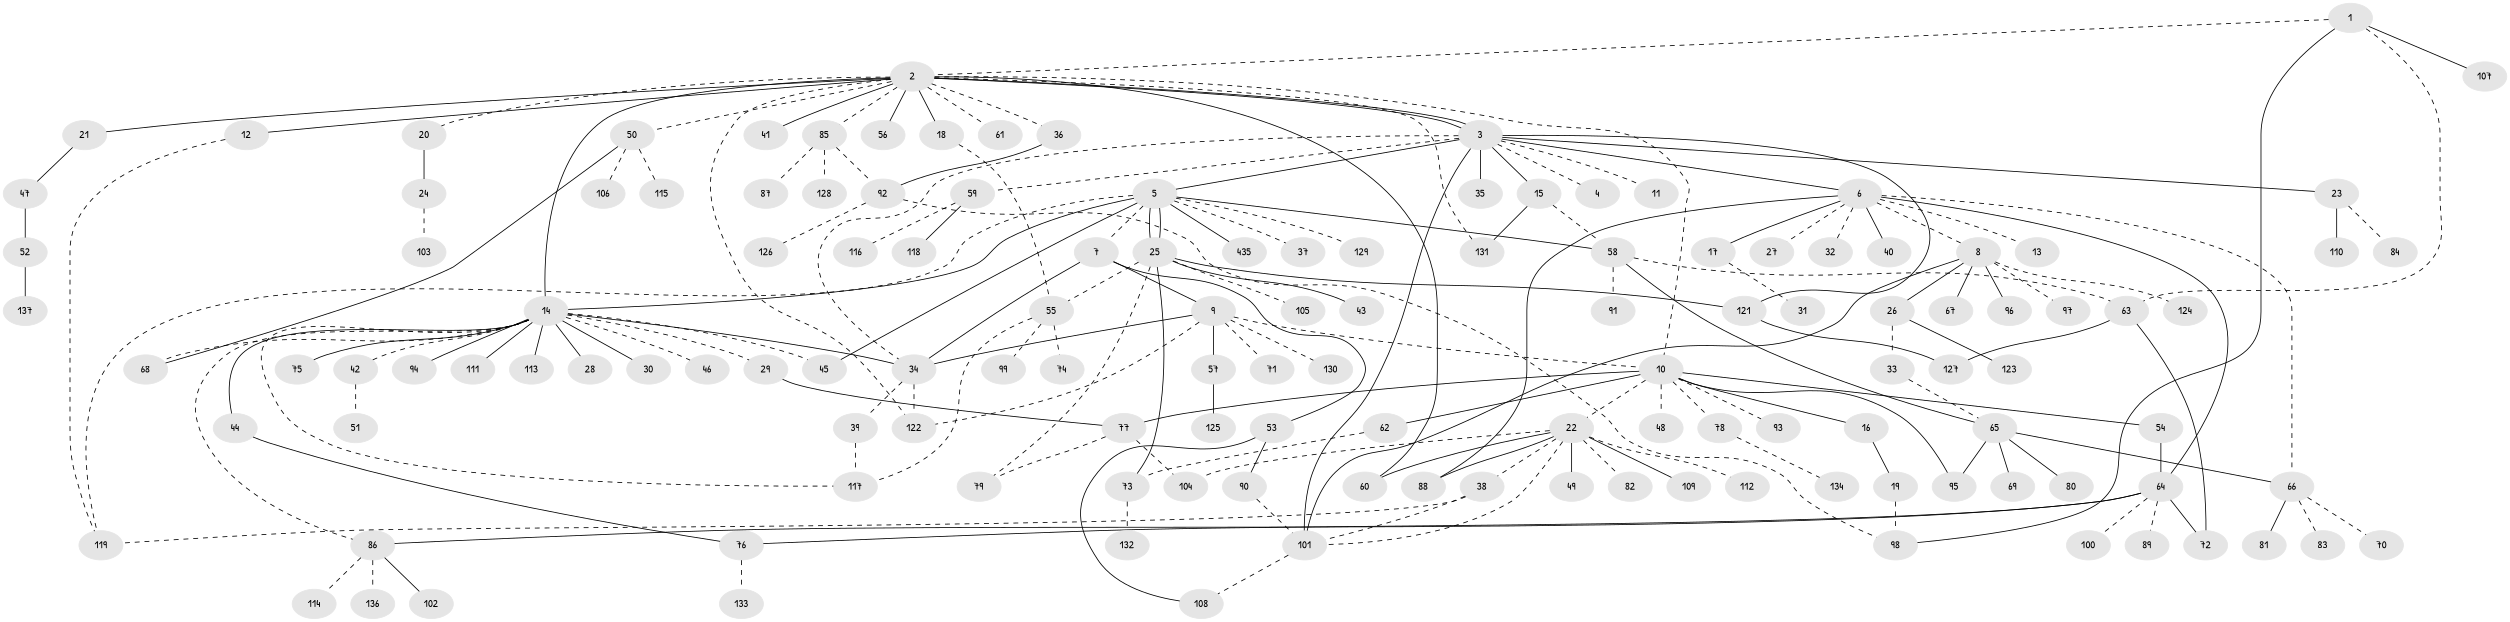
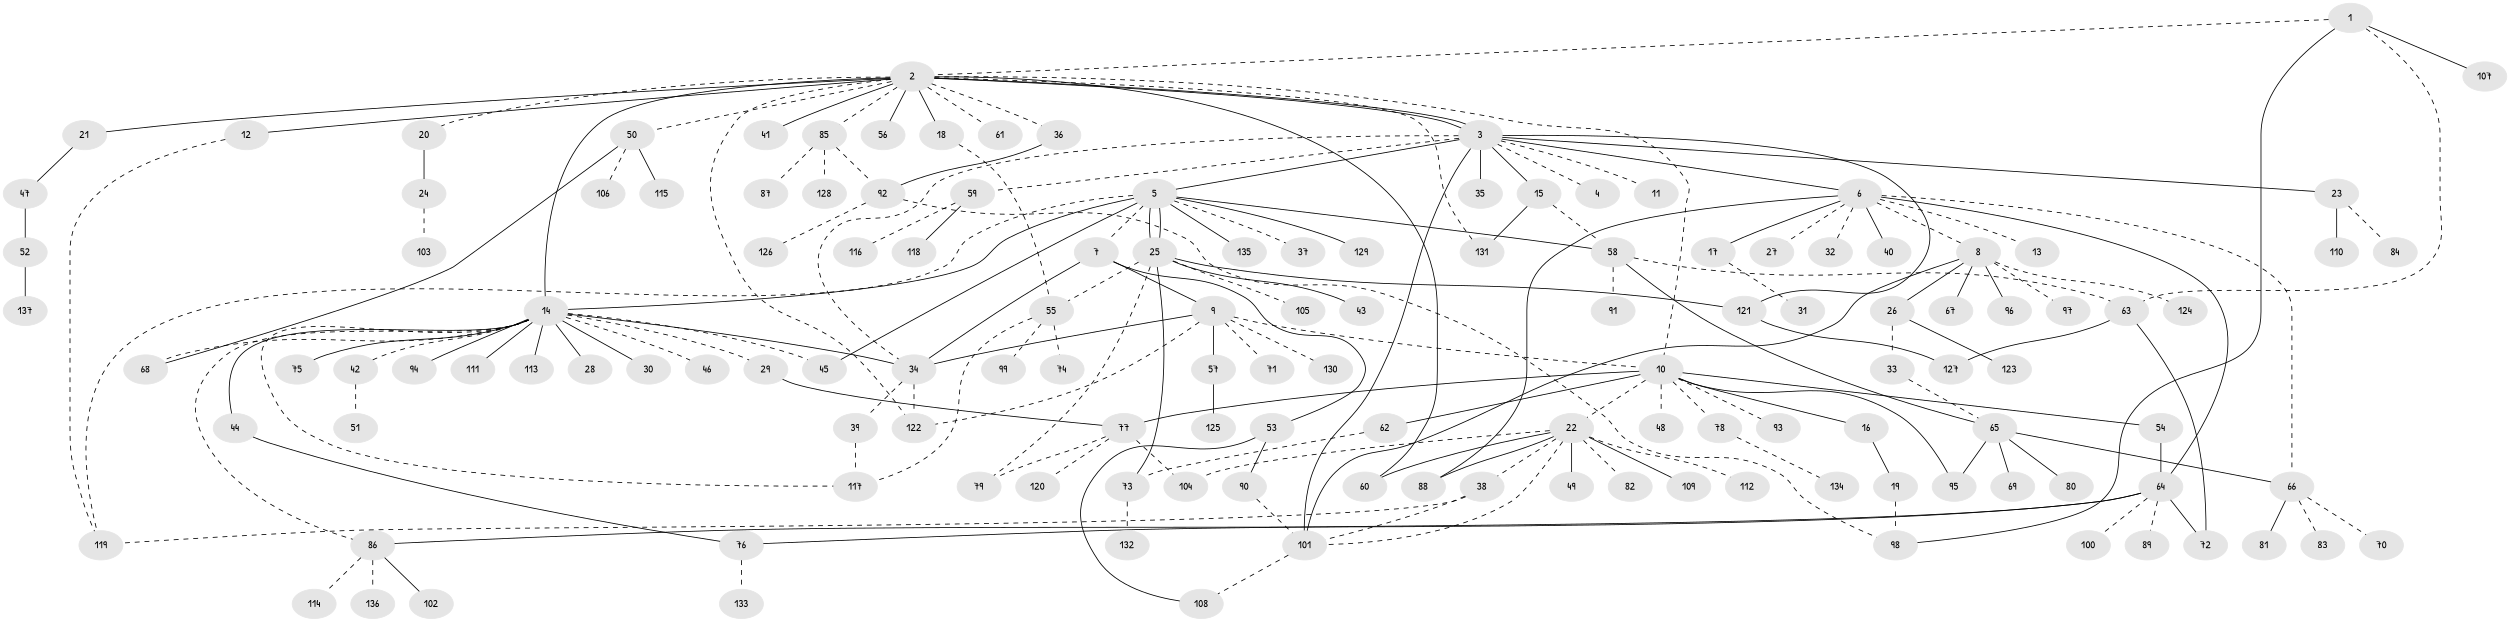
(647, 164) -> (647, 164)
(1262, 217) -> (1262, 217)
(1244, 252) -> (1244, 252)
none -> (1038, 487)
